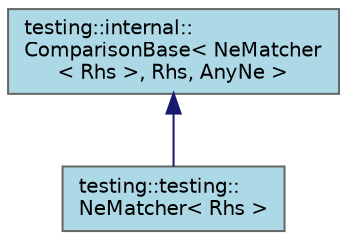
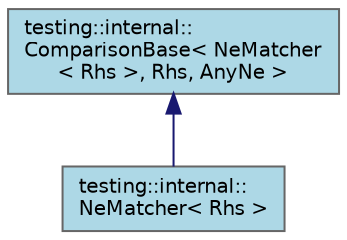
(174, 199) -> (174, 199)
